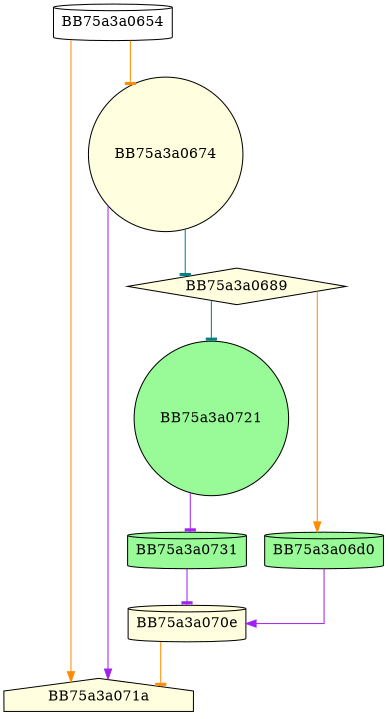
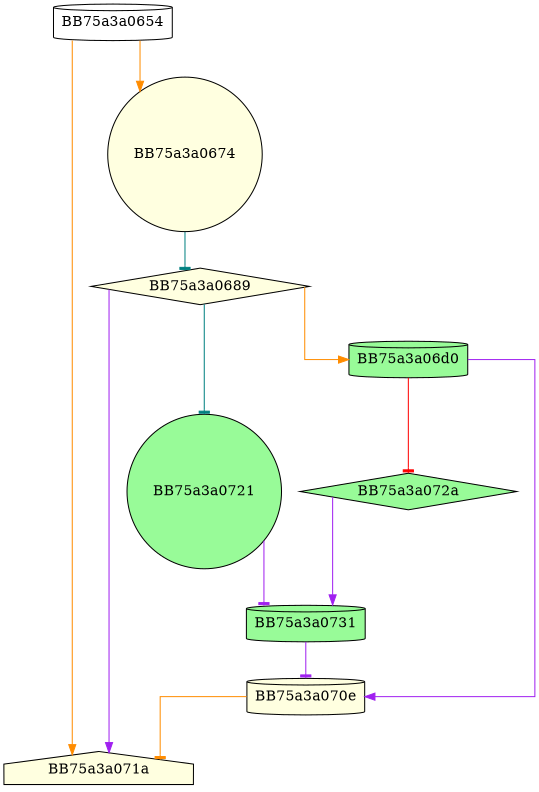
(130, 61) -> (140, 61)
(108, 437) -> (109, 516)
none -> (408, 492)
